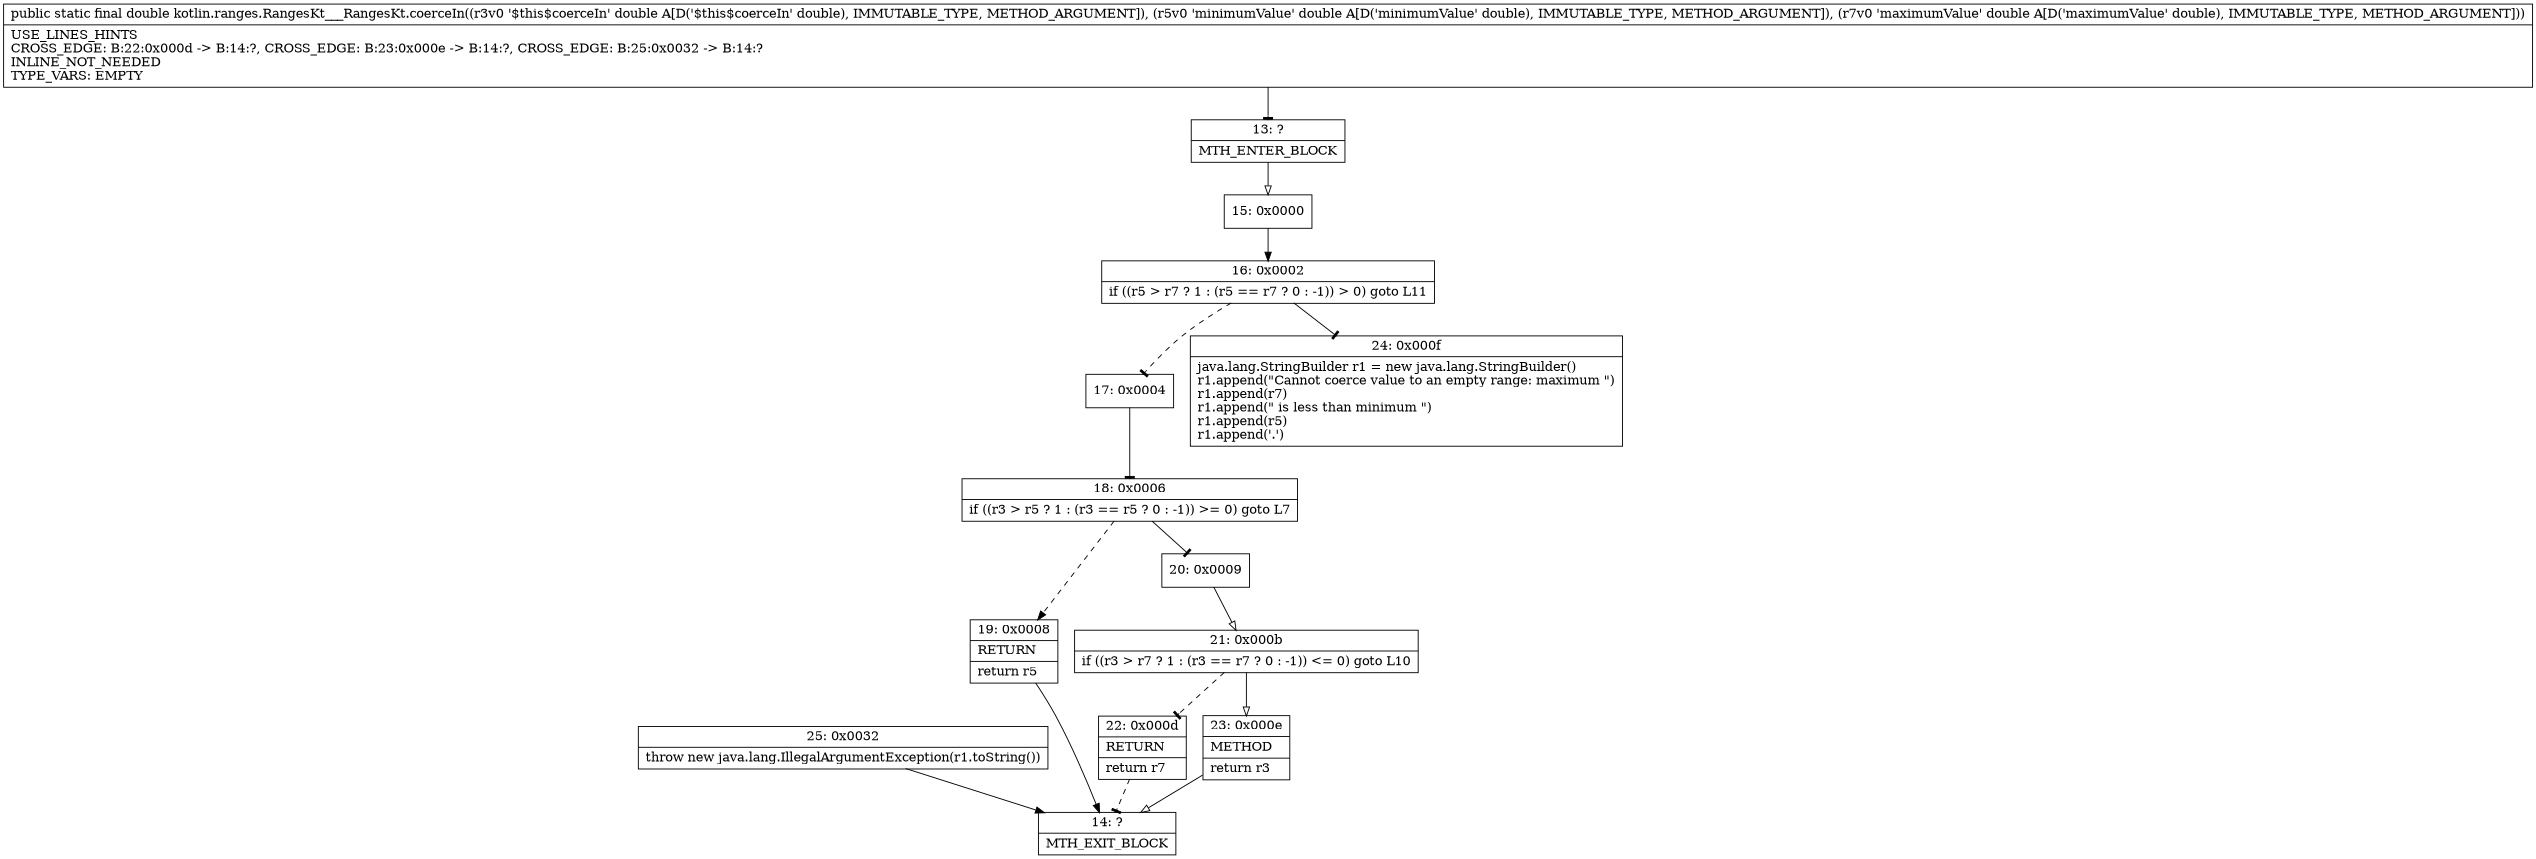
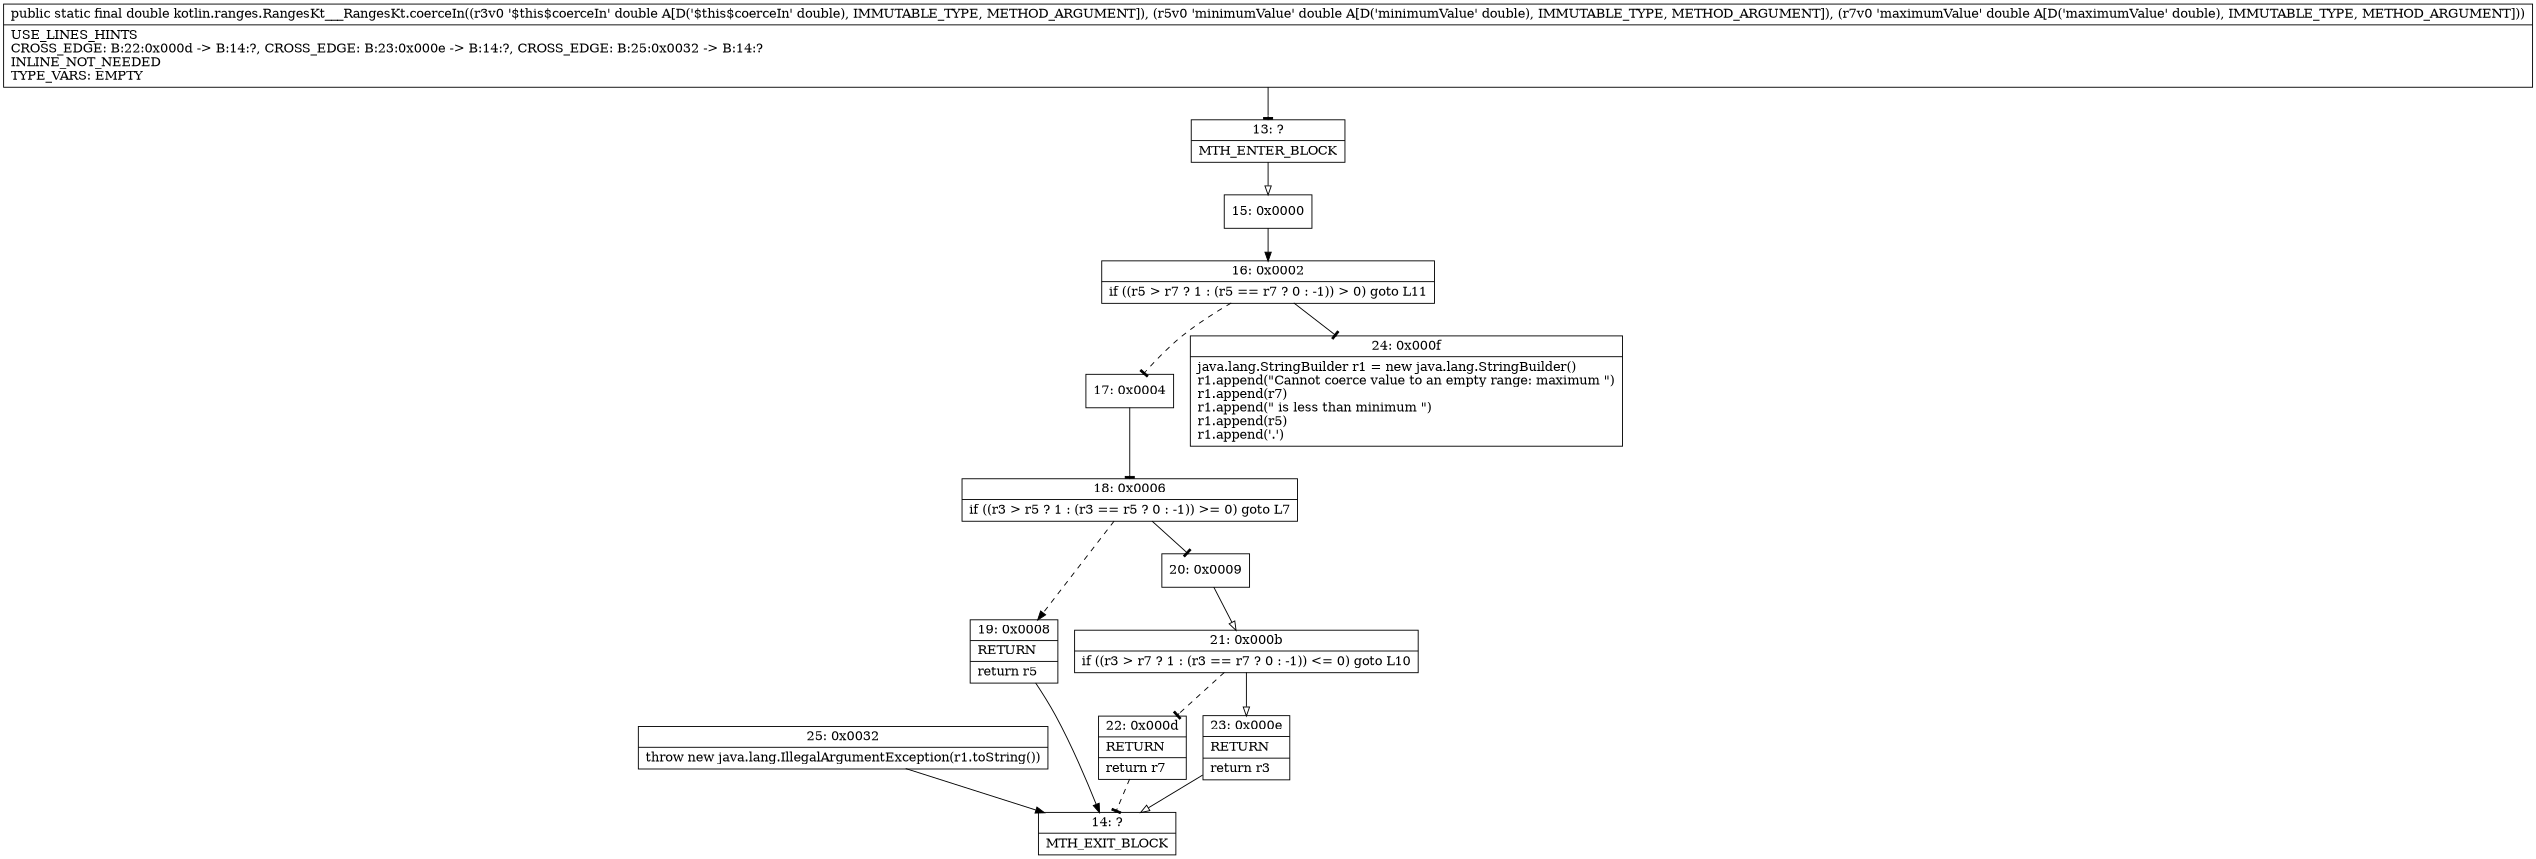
(1241, 747) -> (1240, 747)
